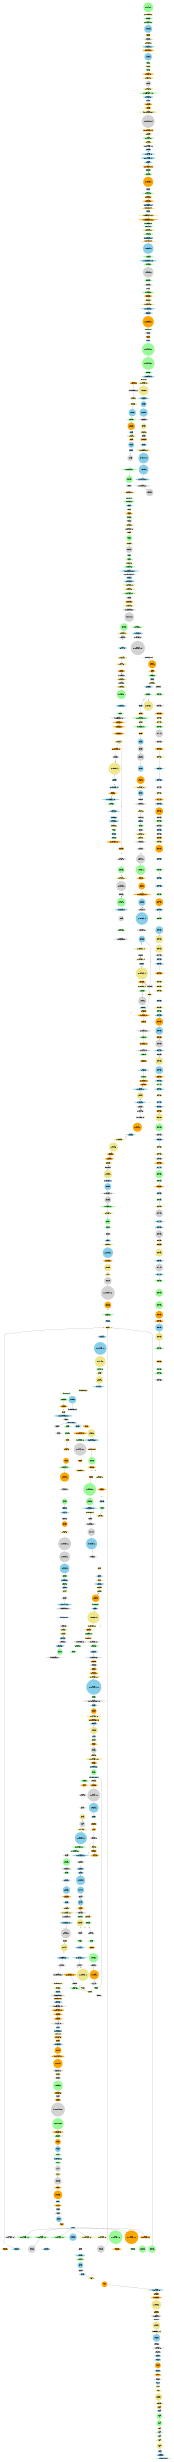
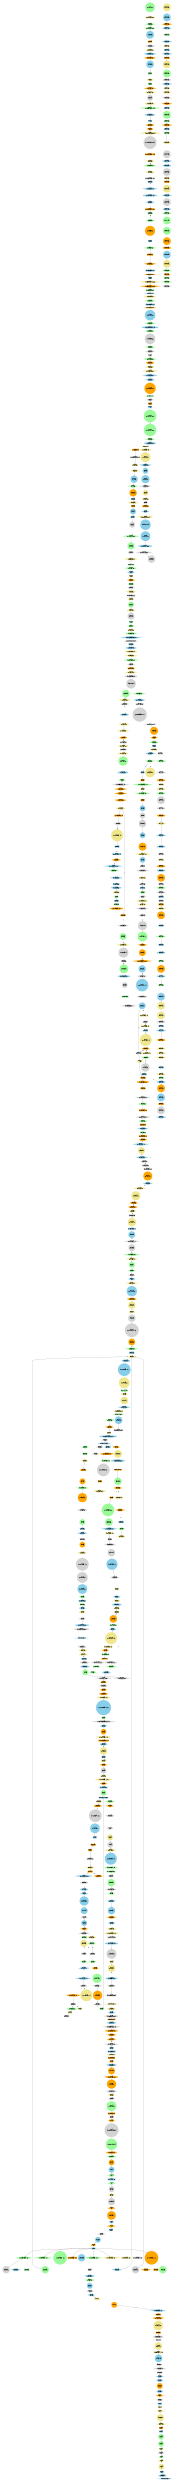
(141, 949) -> (144, 1016)
(159, 1055) -> none
